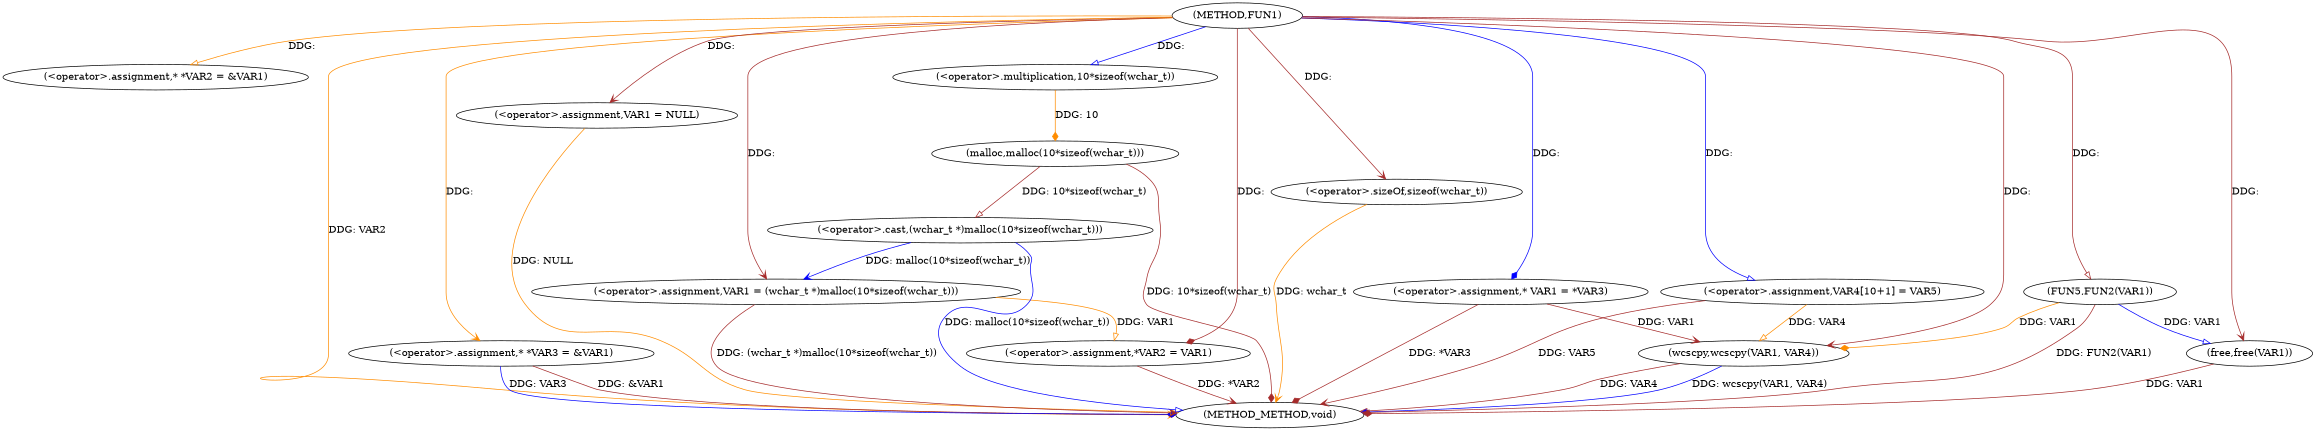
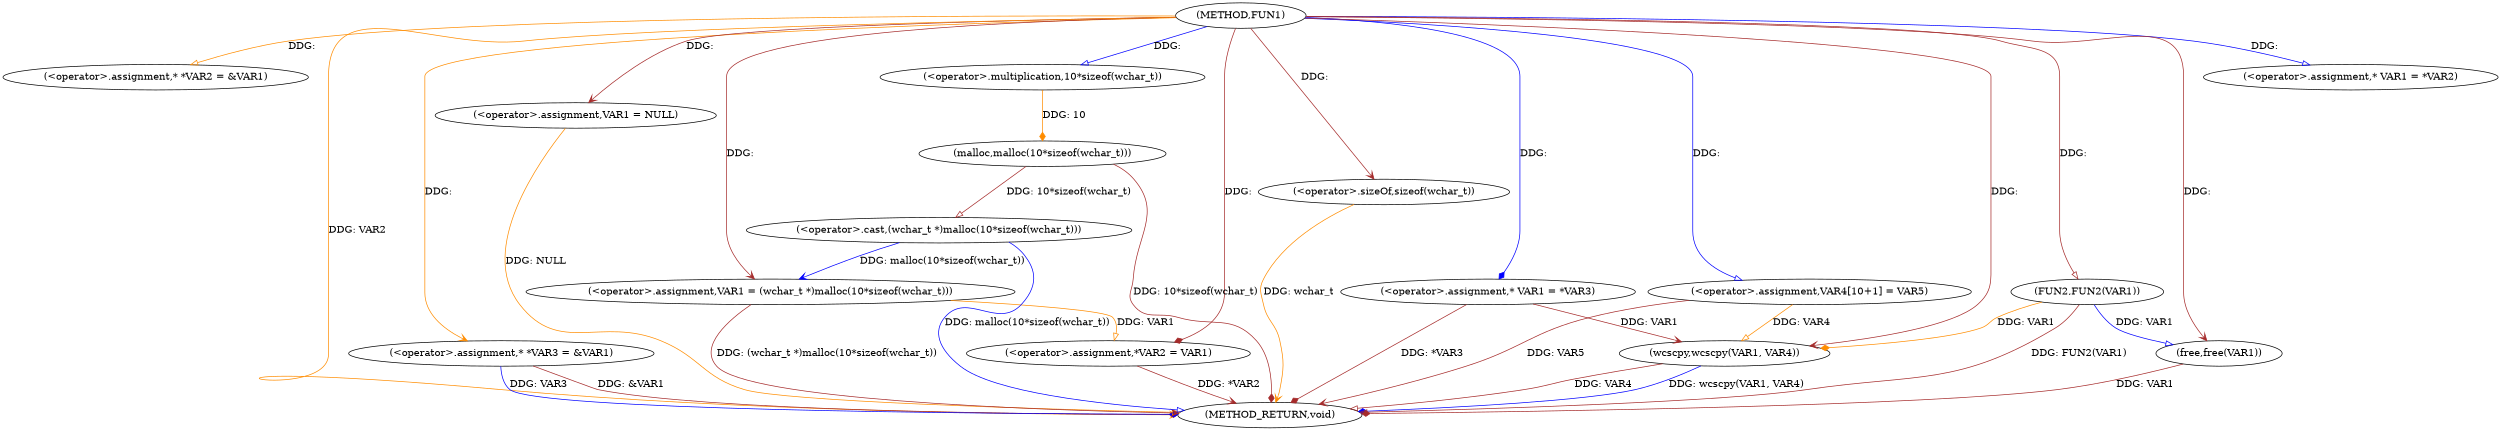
none -> (2351, 77)
(2100, 292) -> (2087, 292)
(1270, 415) -> (1270, 415)
